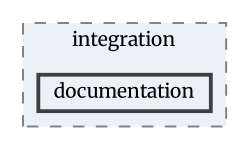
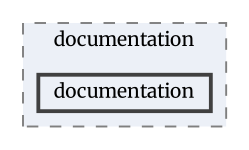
(125, 41) -> (125, 41)
